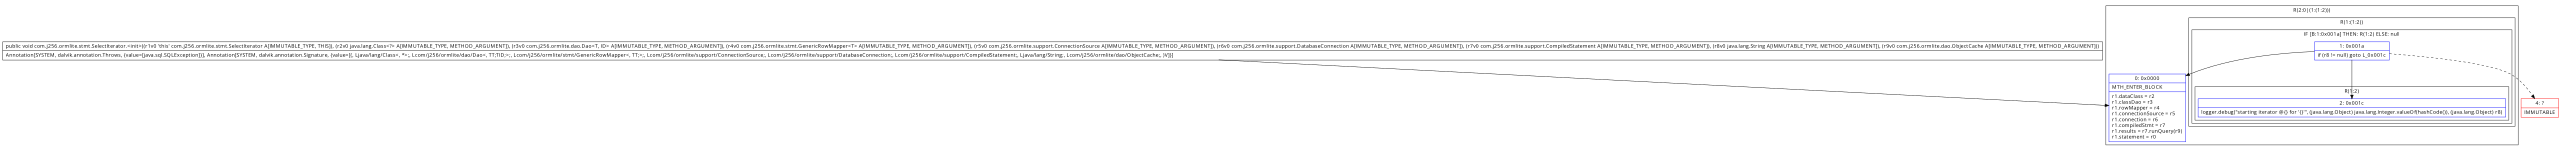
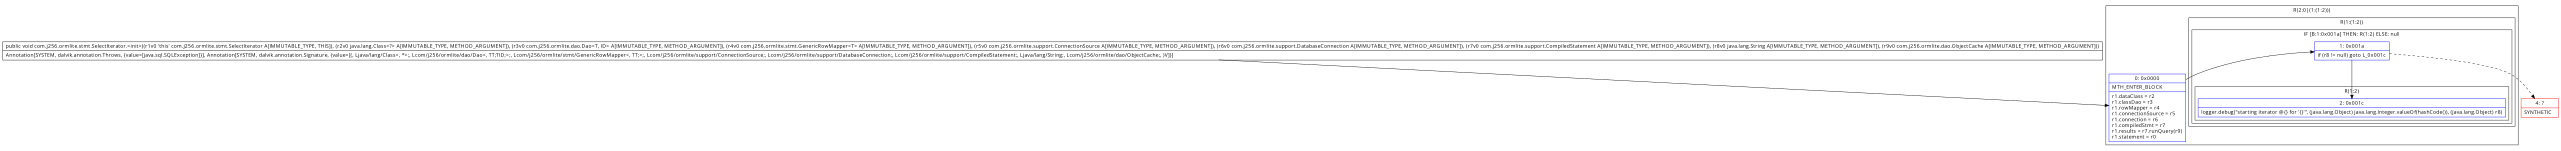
(2251, 58) -> (2247, 60)
(2540, 112) -> (2538, 112)
